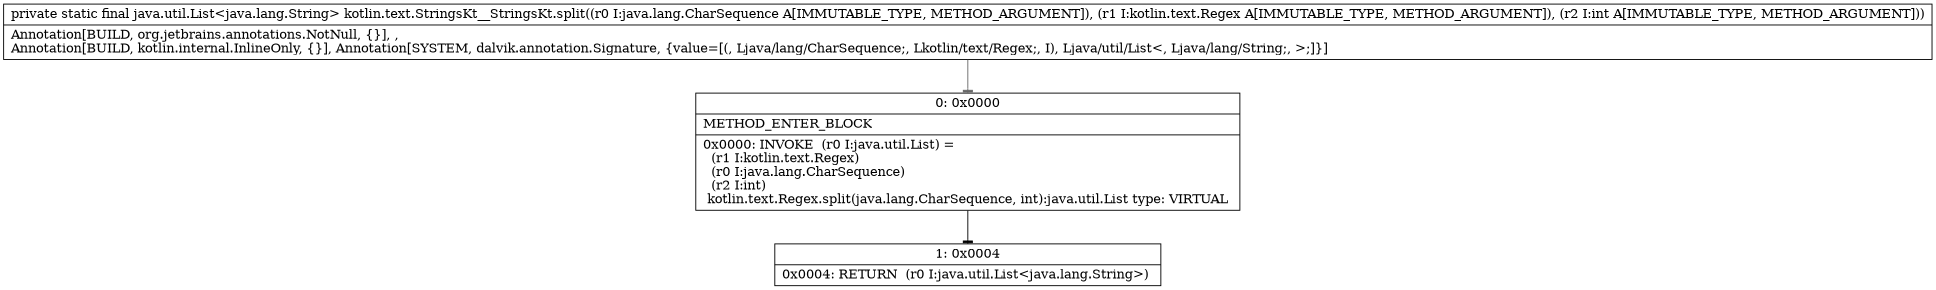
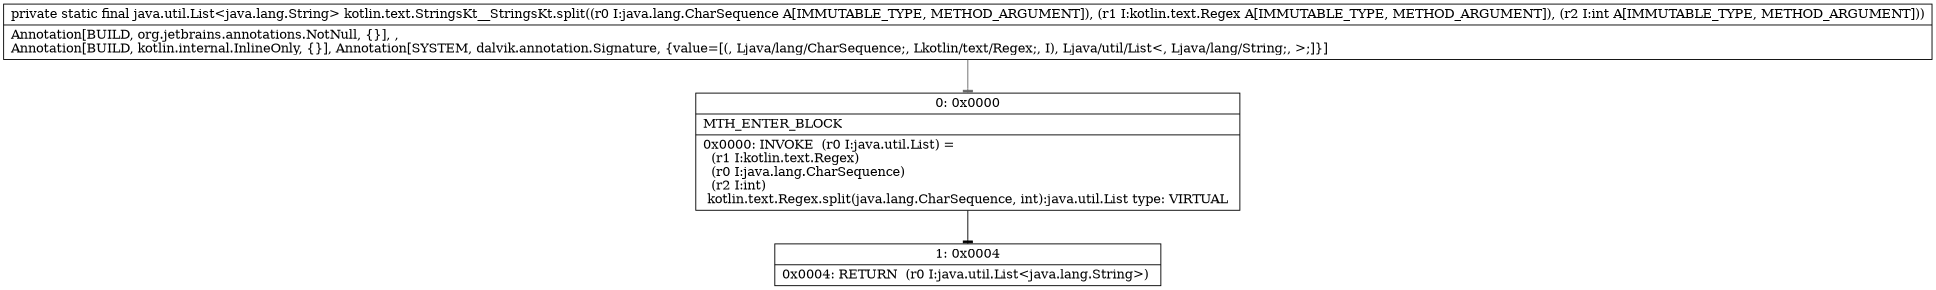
(788, 124) -> (773, 124)
